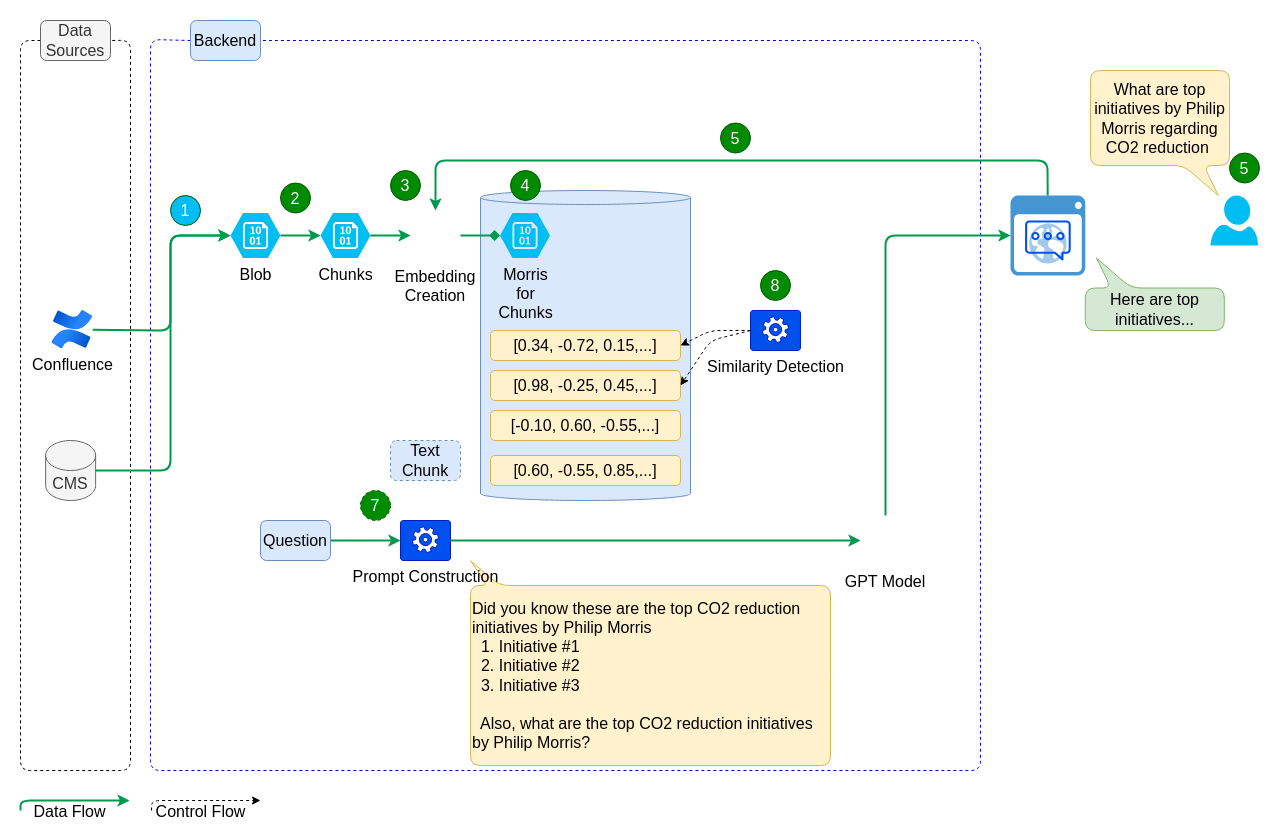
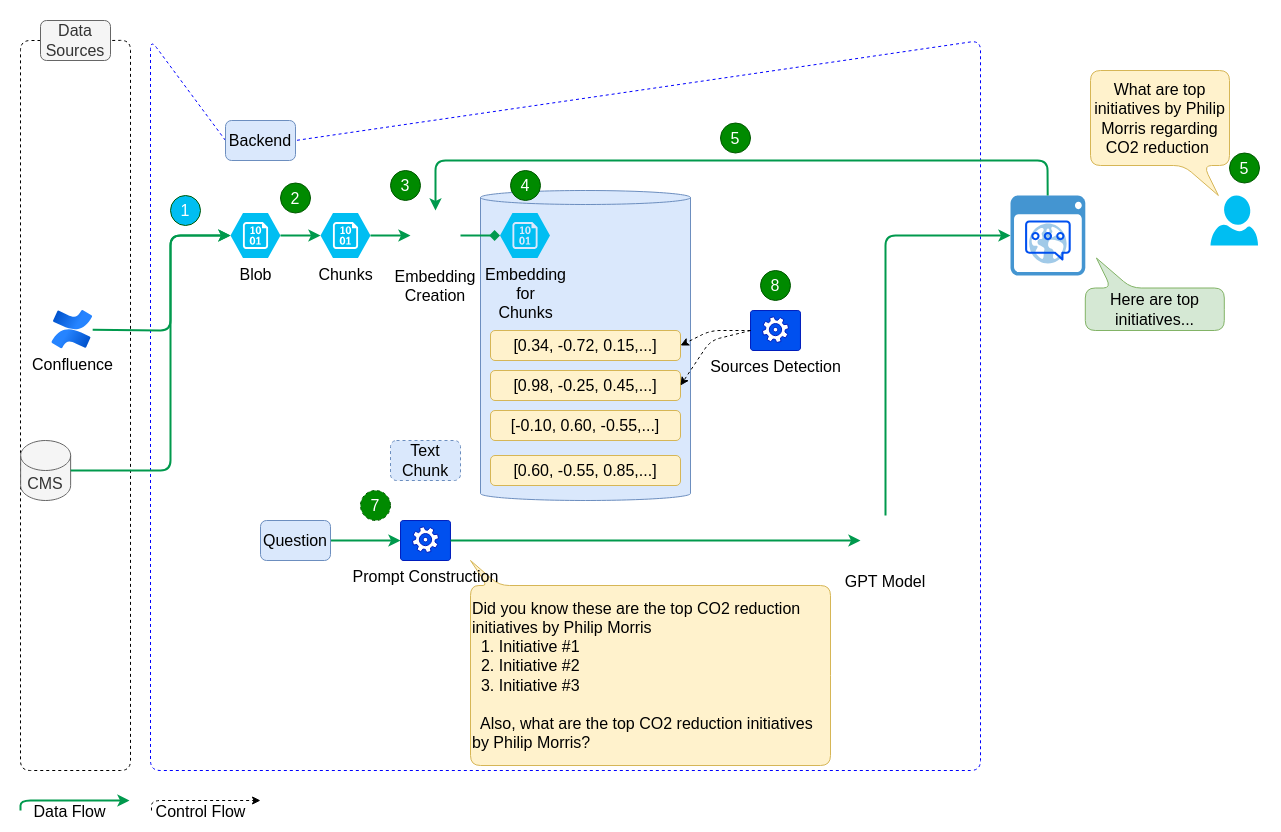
(226, 41) -> (261, 141)
(526, 294) -> (526, 294)
(776, 367) -> (776, 367)
(71, 471) -> (46, 471)
